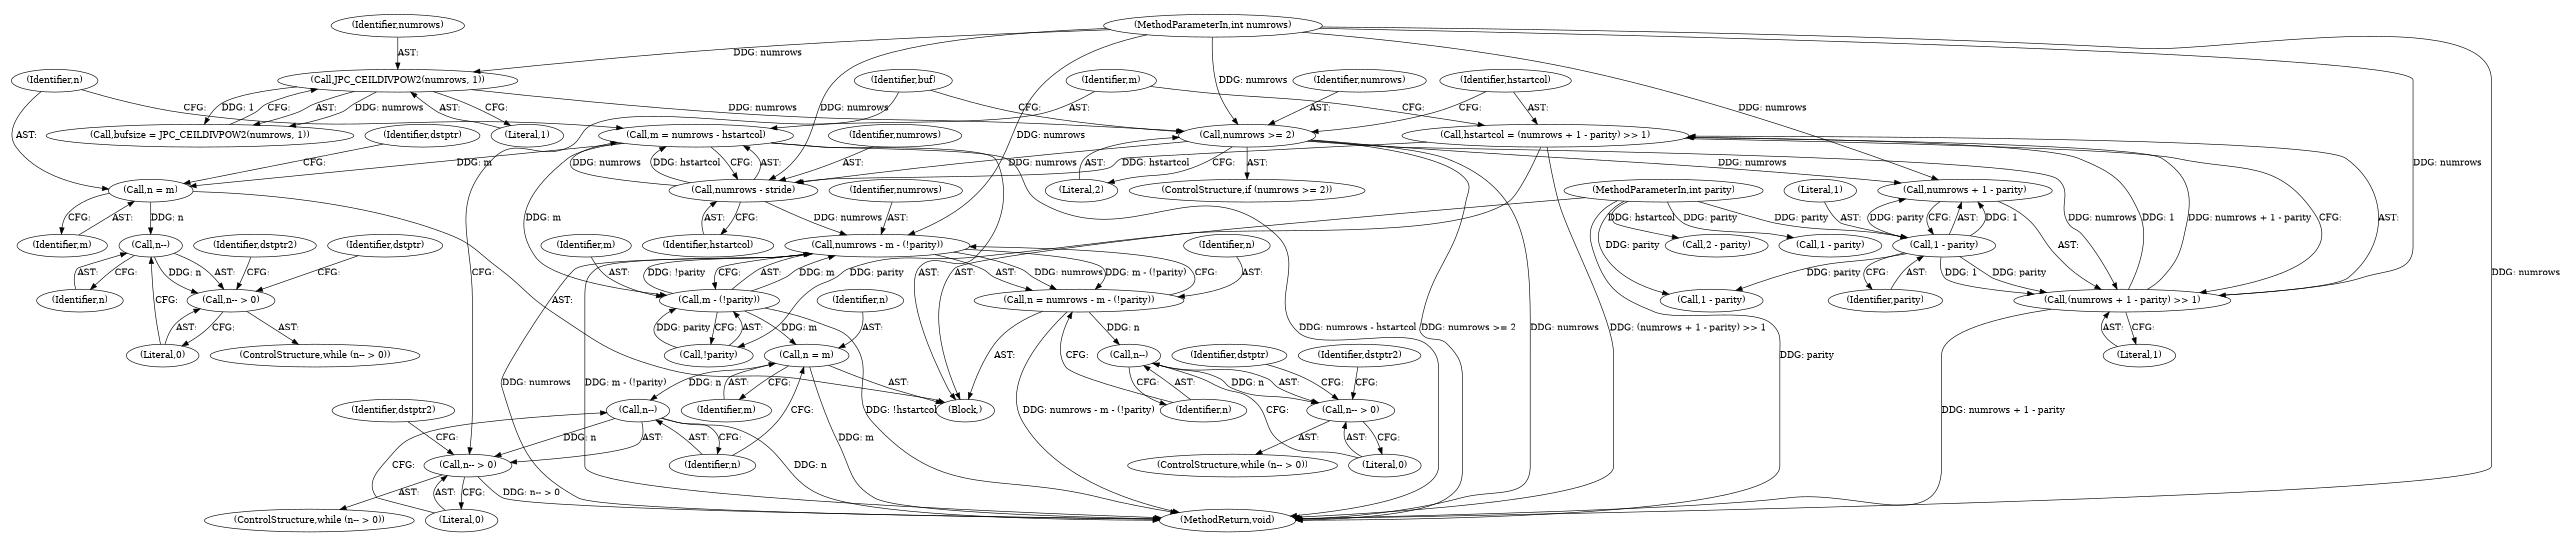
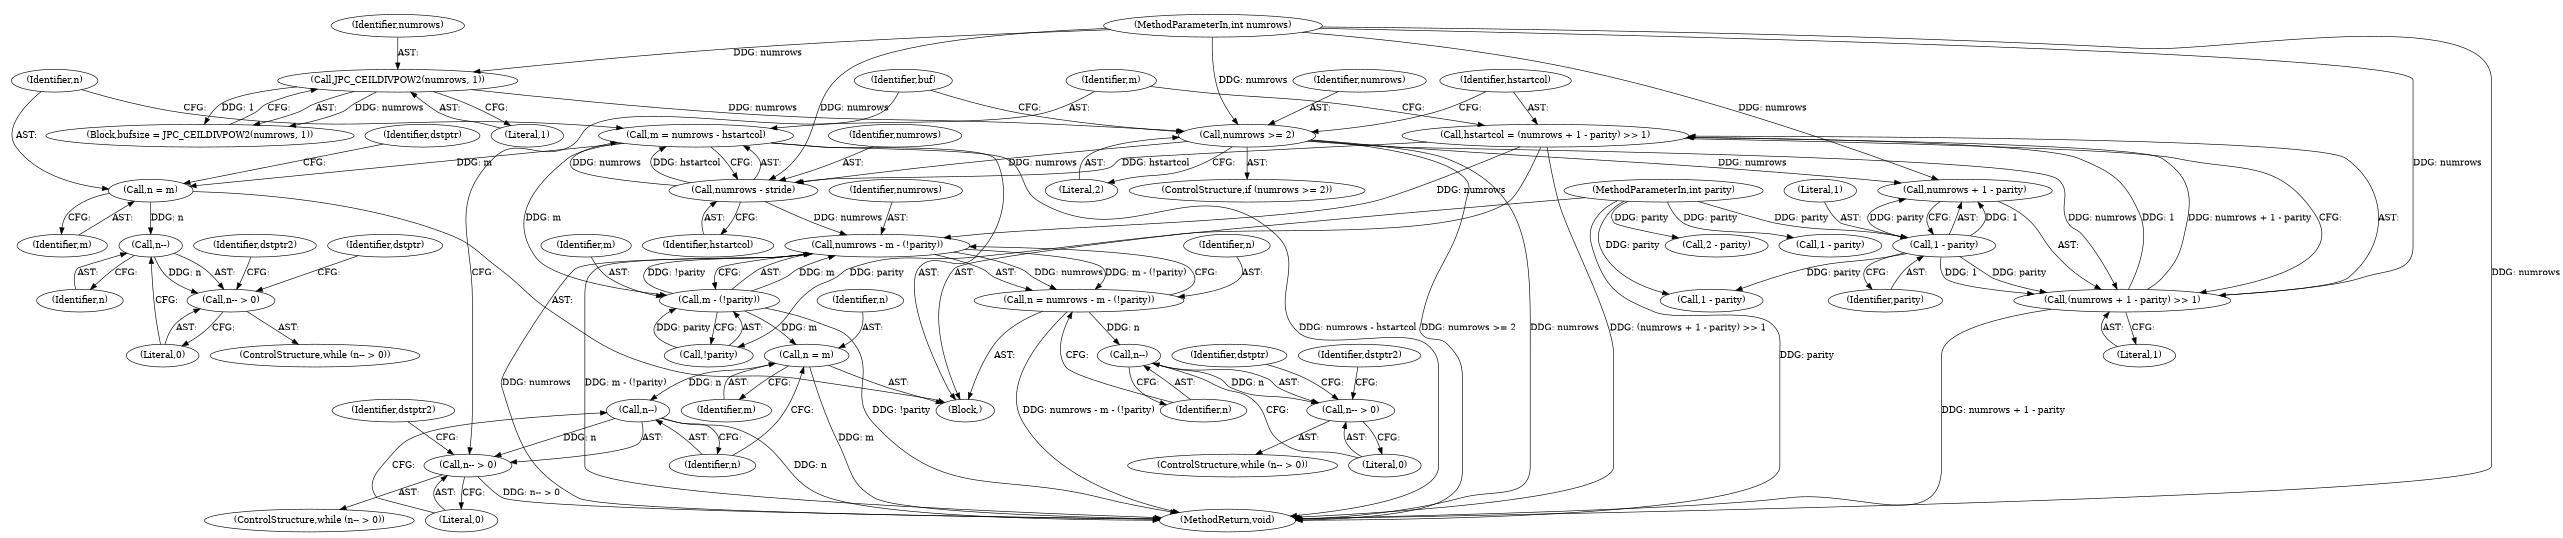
(1016, 127) -> (1240, 218)
(200, 136) -> (200, 136)
(1641, 218) -> (1641, 218)
(901, 411) -> (901, 411)
